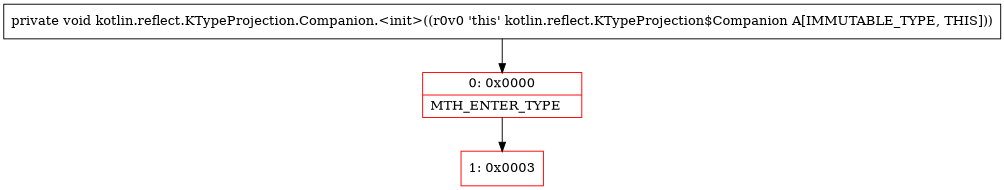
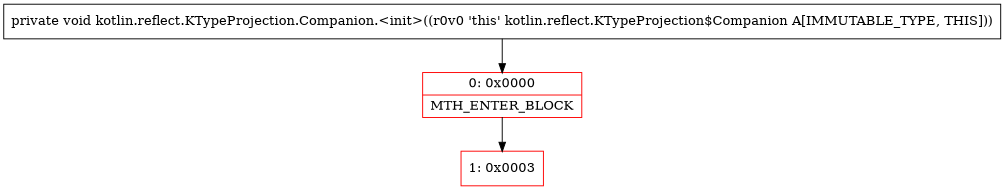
(496, 106) -> (502, 106)
